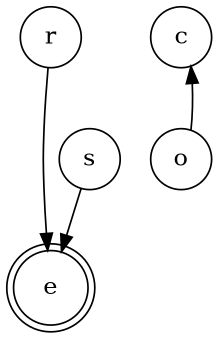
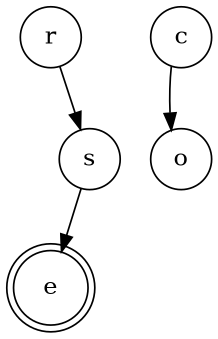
(192, 107) -> (170, 90)
(43, 151) -> (67, 90)
